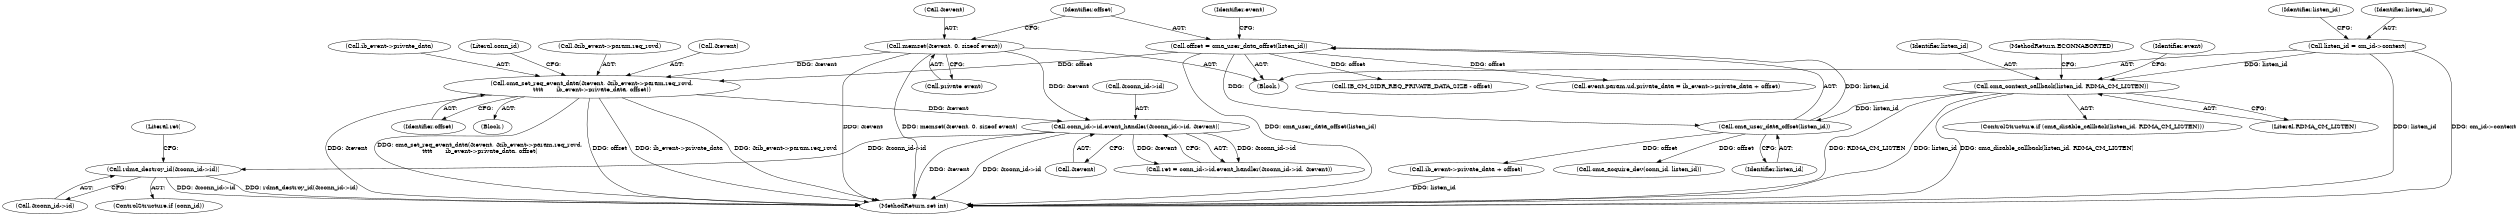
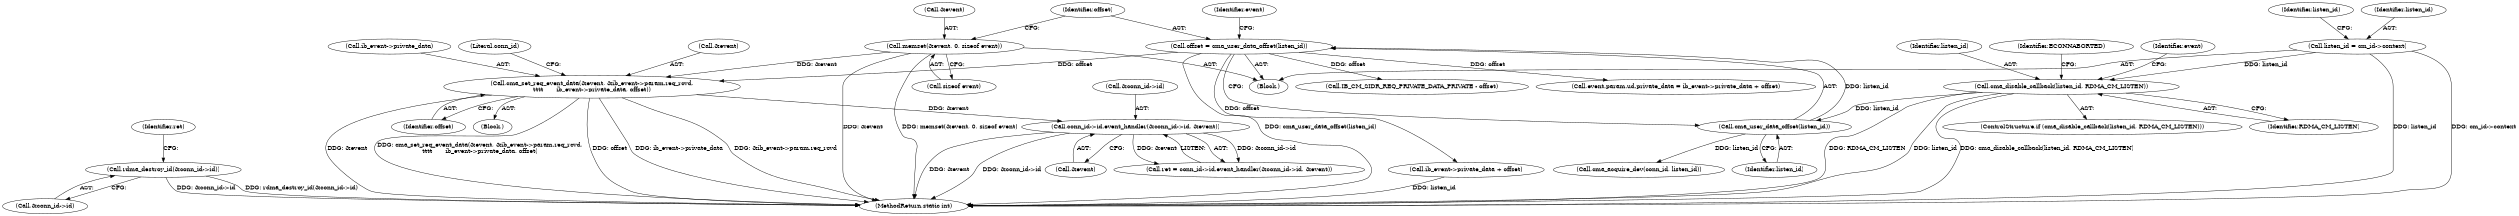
(610, 47) -> none
(2061, 47) -> (2061, 47)
(1043, 84) -> none
(954, 87) -> (954, 87)
(1237, 87) -> (1237, 87)
(1412, 87) -> (1412, 87)
(2061, 87) -> (2061, 87)
(163, 127) -> (163, 127)
(2314, 127) -> (2314, 127)
(1615, 146) -> (1311, 118)
(1194, 148) -> (1194, 148)
(1736, 148) -> (1736, 148)
(672, 165) -> none
(159, 206) -> none
(914, 206) -> (914, 206)
